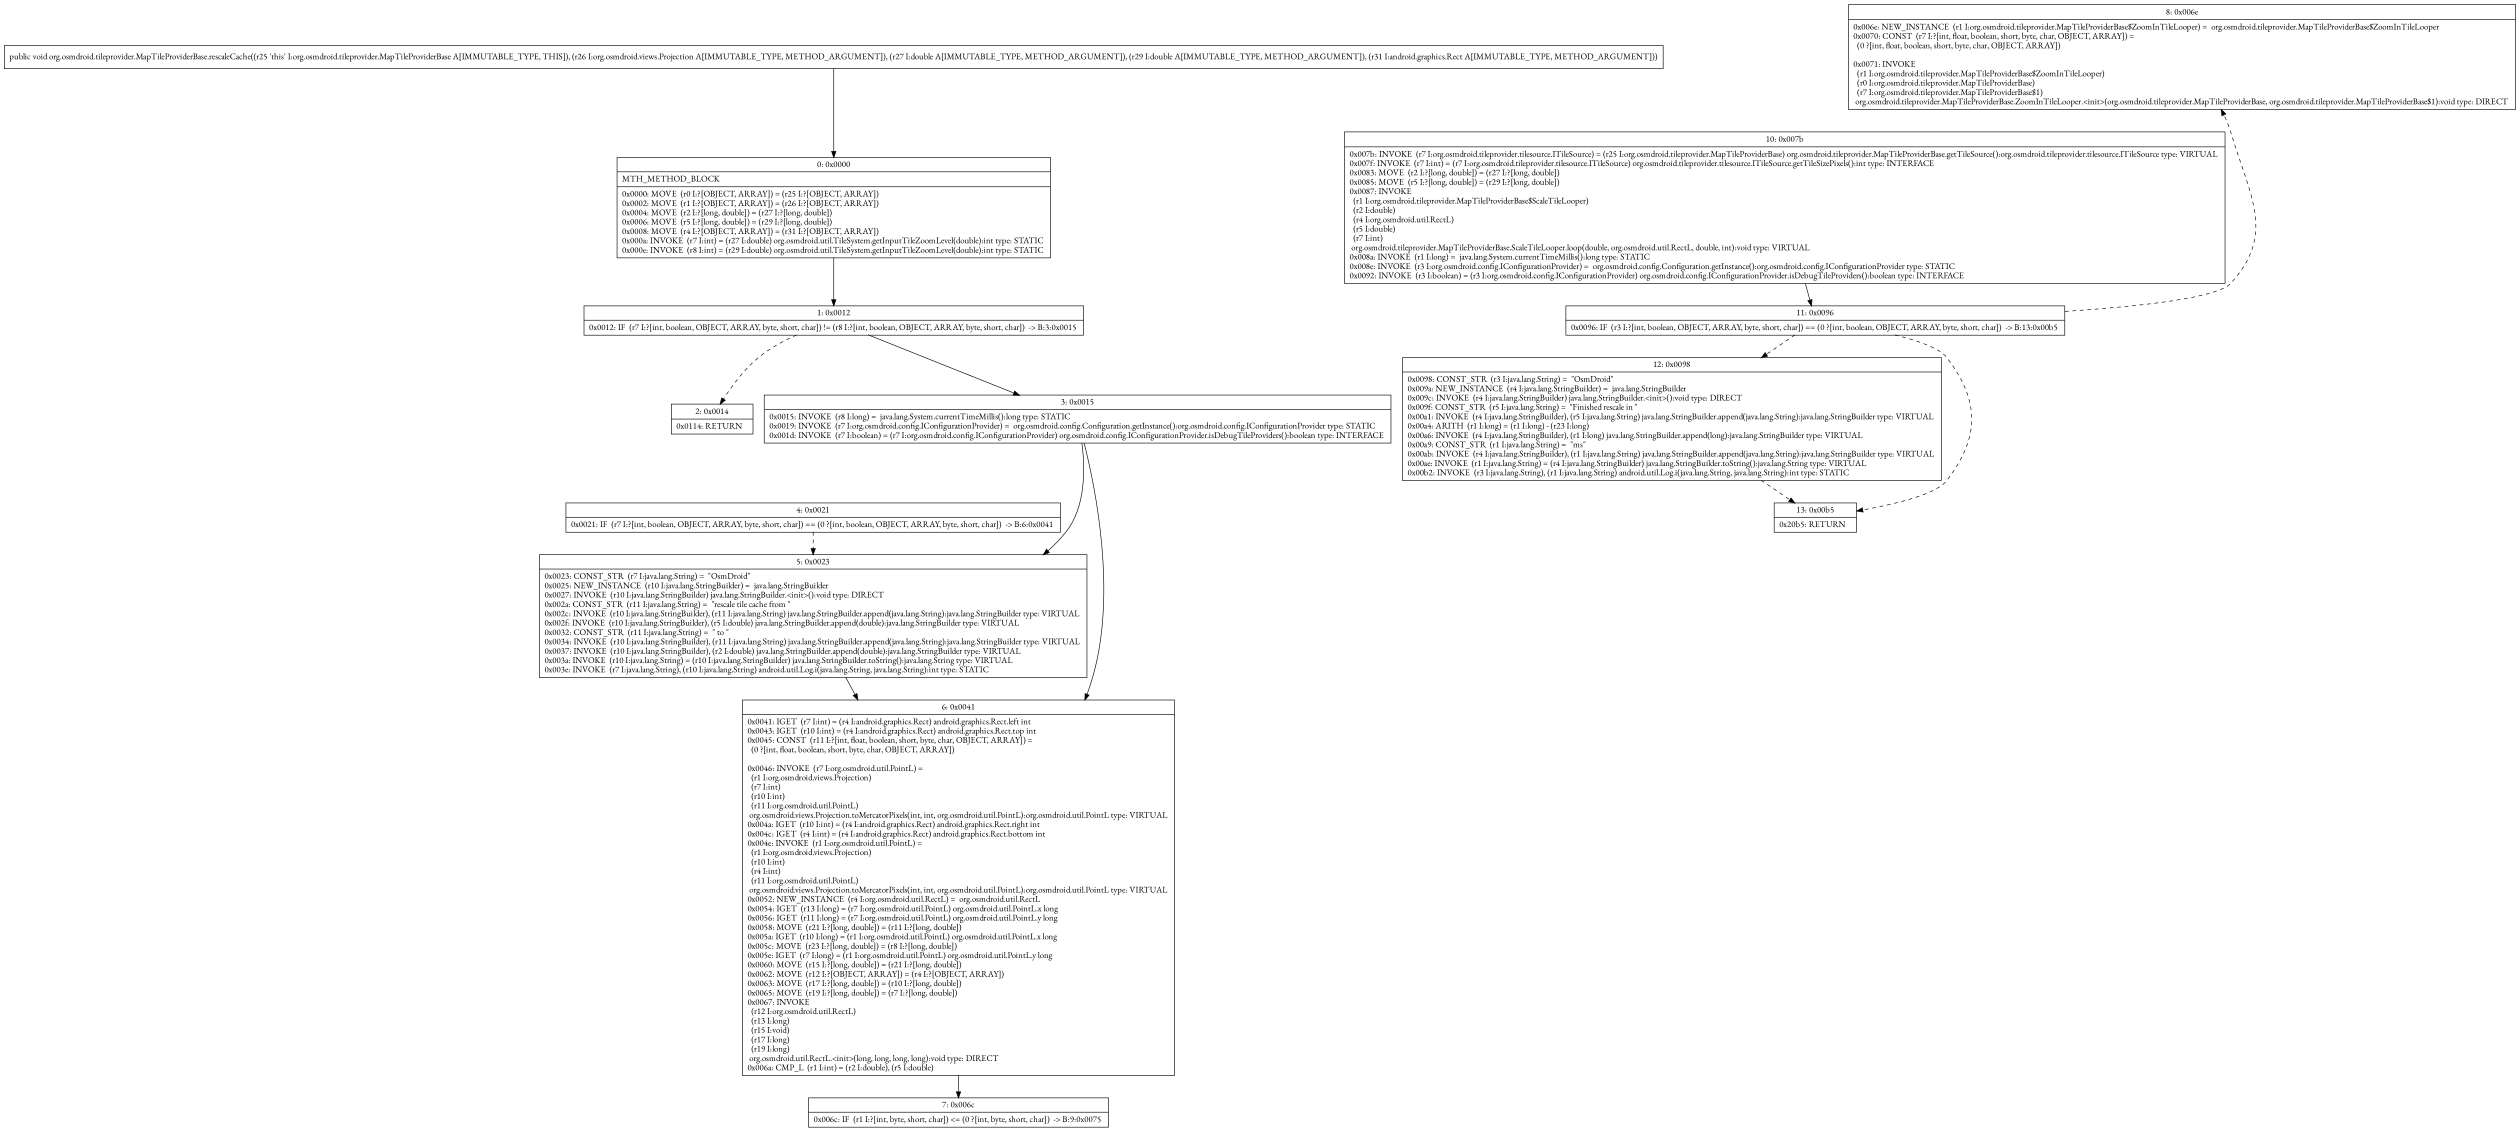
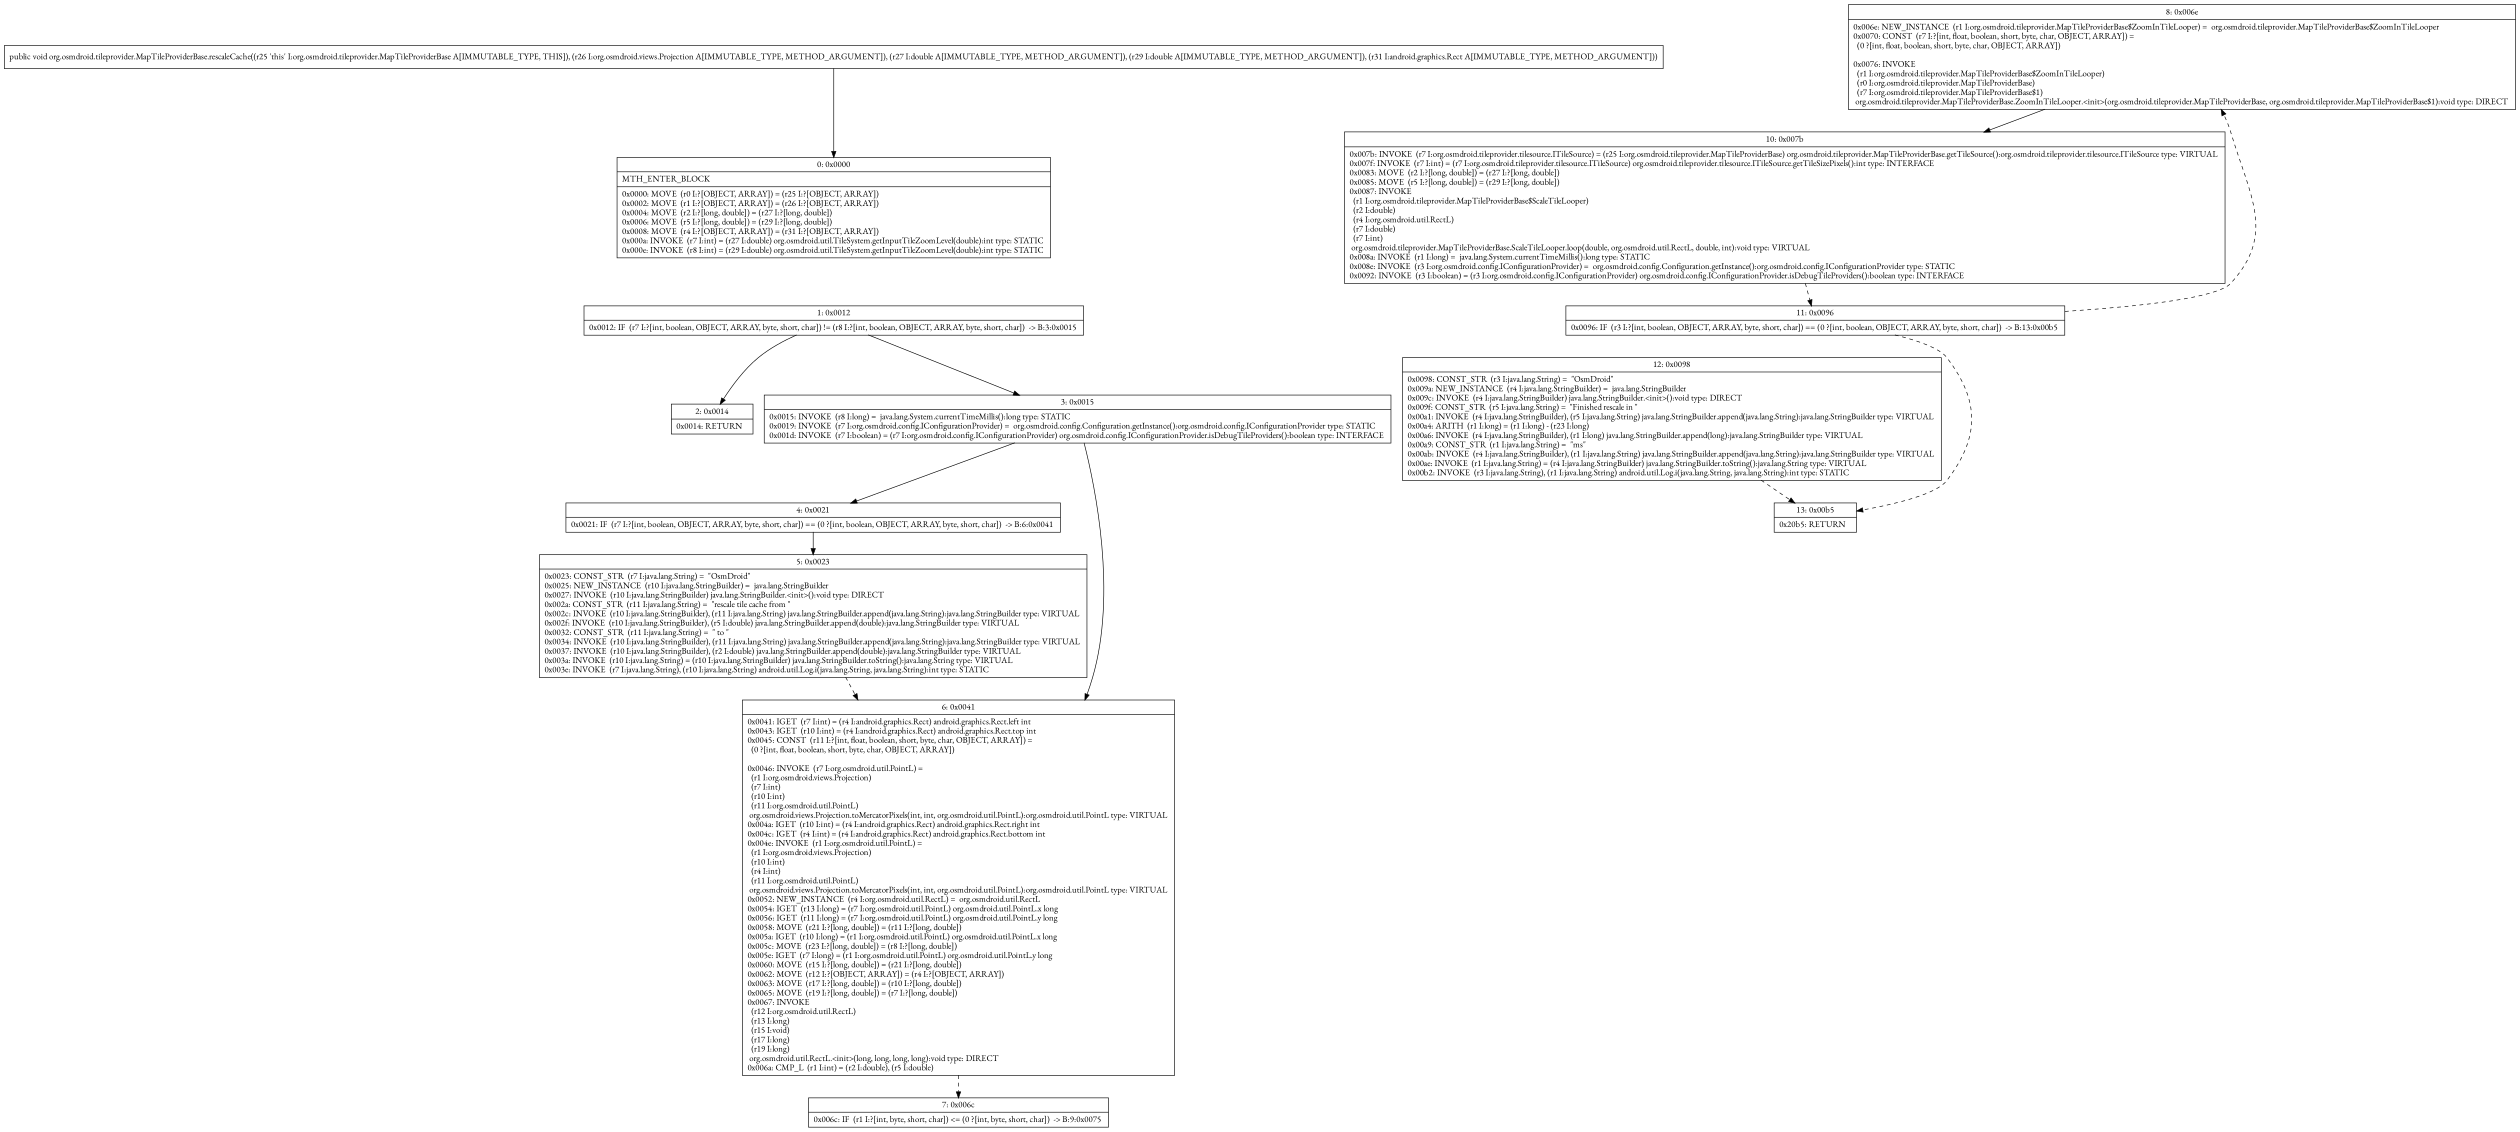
(1886, 64) -> (1886, 64)
none -> (2017, 120)
(671, 179) -> (666, 179)
(1373, 229) -> (1373, 229)
(834, 279) -> none
(1808, 292) -> (1808, 292)
(1781, 345) -> none
(755, 361) -> (755, 361)
(712, 426) -> (712, 426)
(1080, 502) -> (936, 472)
(813, 540) -> (813, 540)
(850, 686) -> (850, 686)
(958, 1083) -> (958, 1083)
